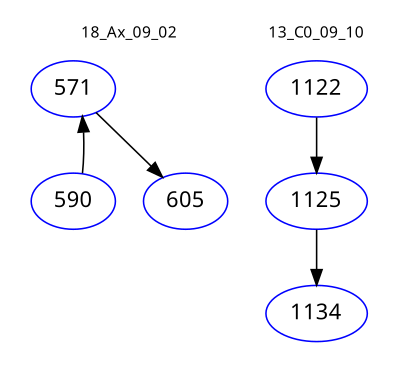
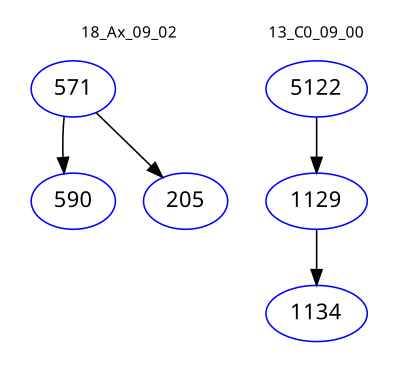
(317, 34) -> (317, 34)
(317, 89) -> (317, 89)
(84, 153) -> (63, 137)
(186, 201) -> (186, 201)
(317, 201) -> (317, 201)
